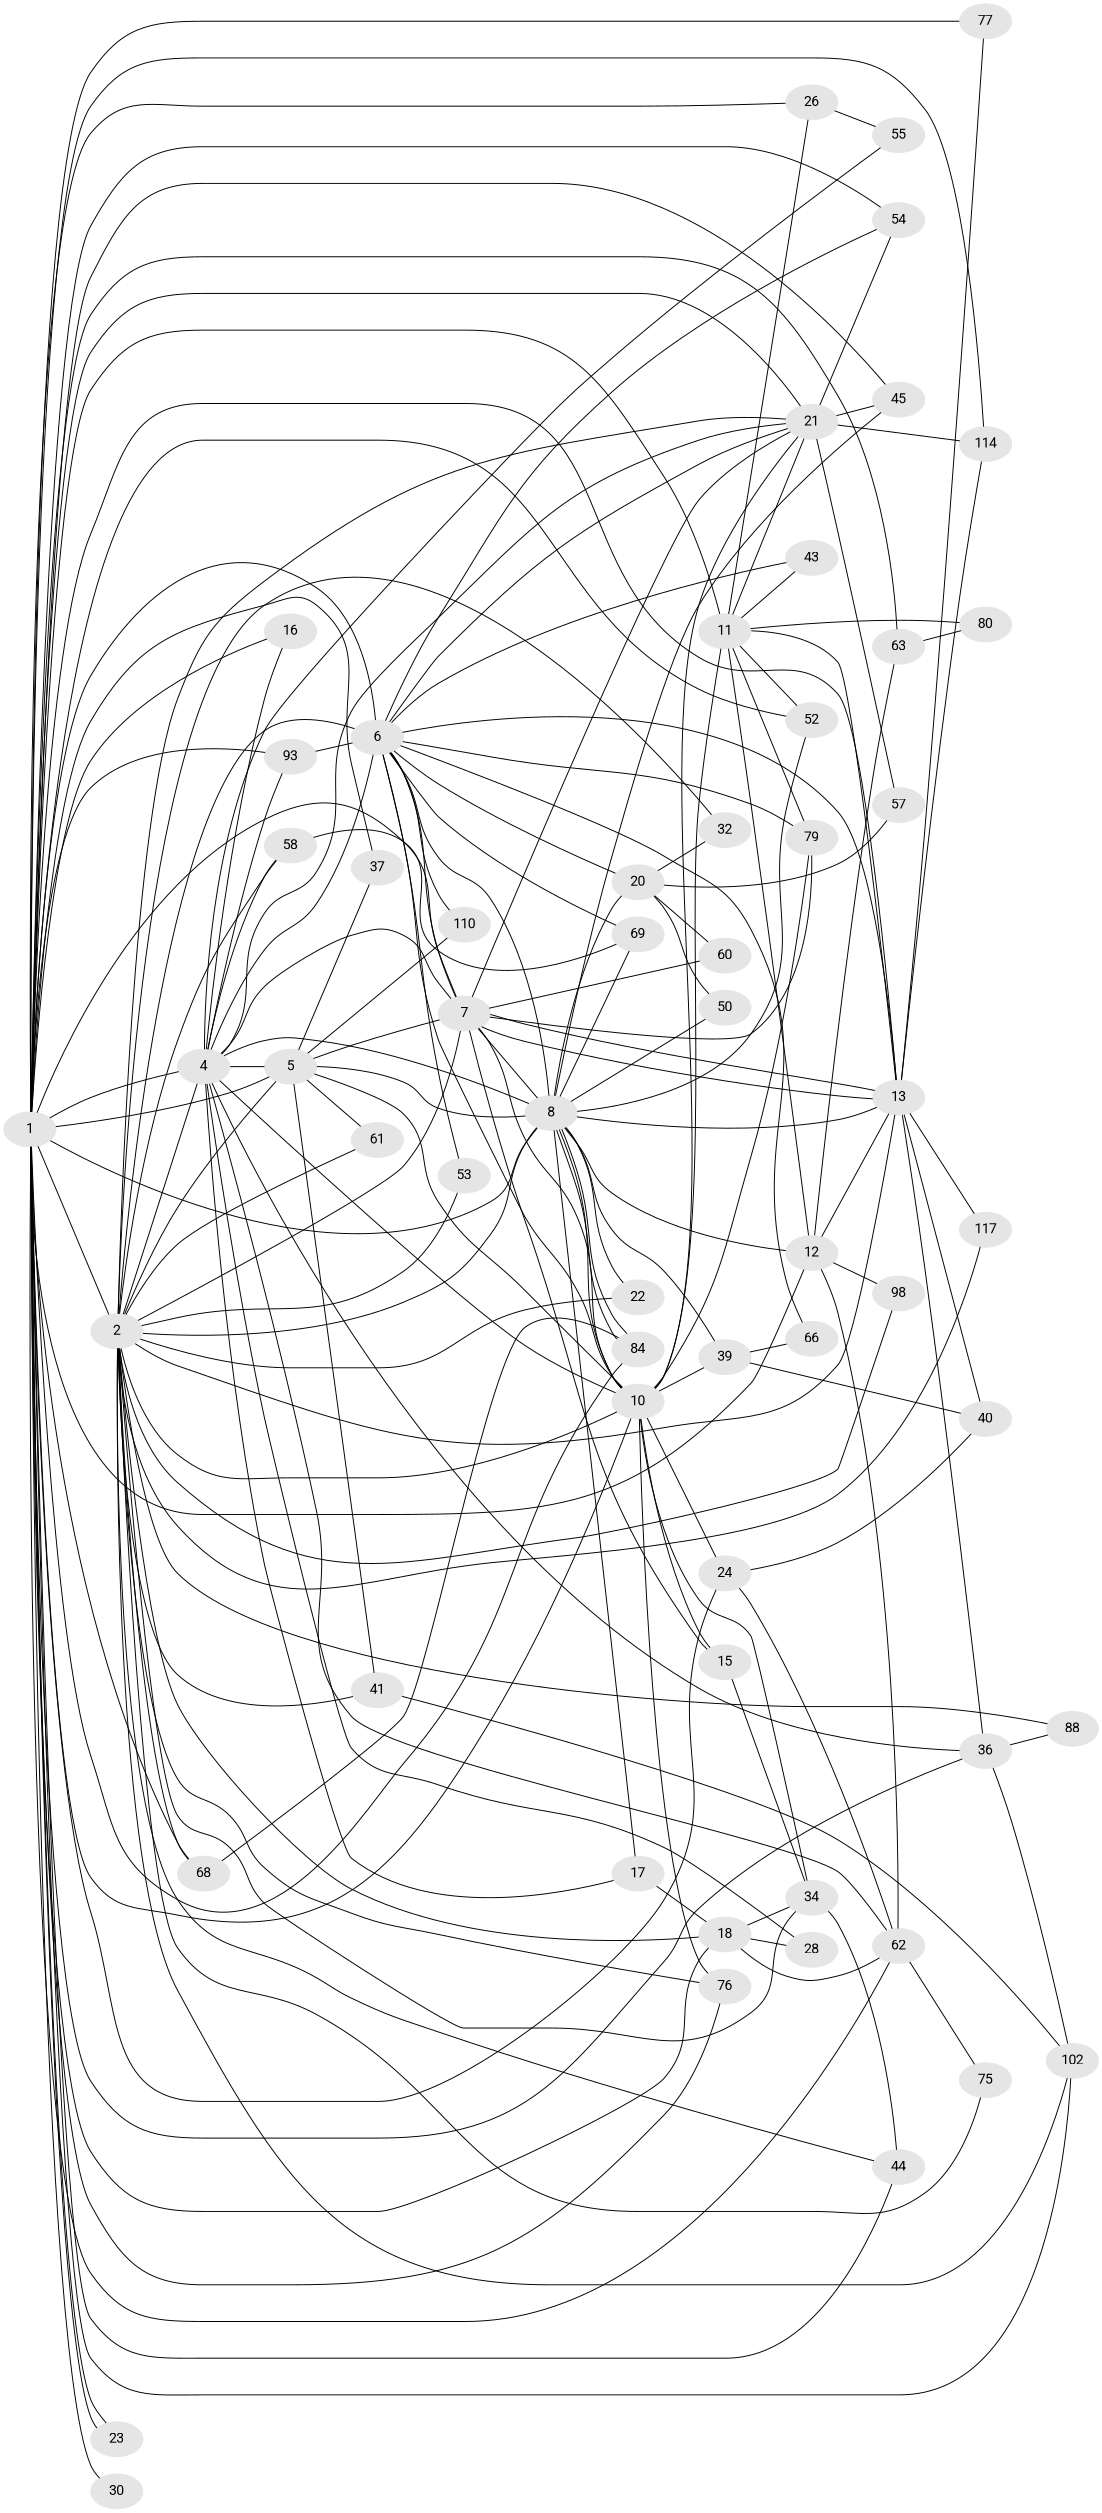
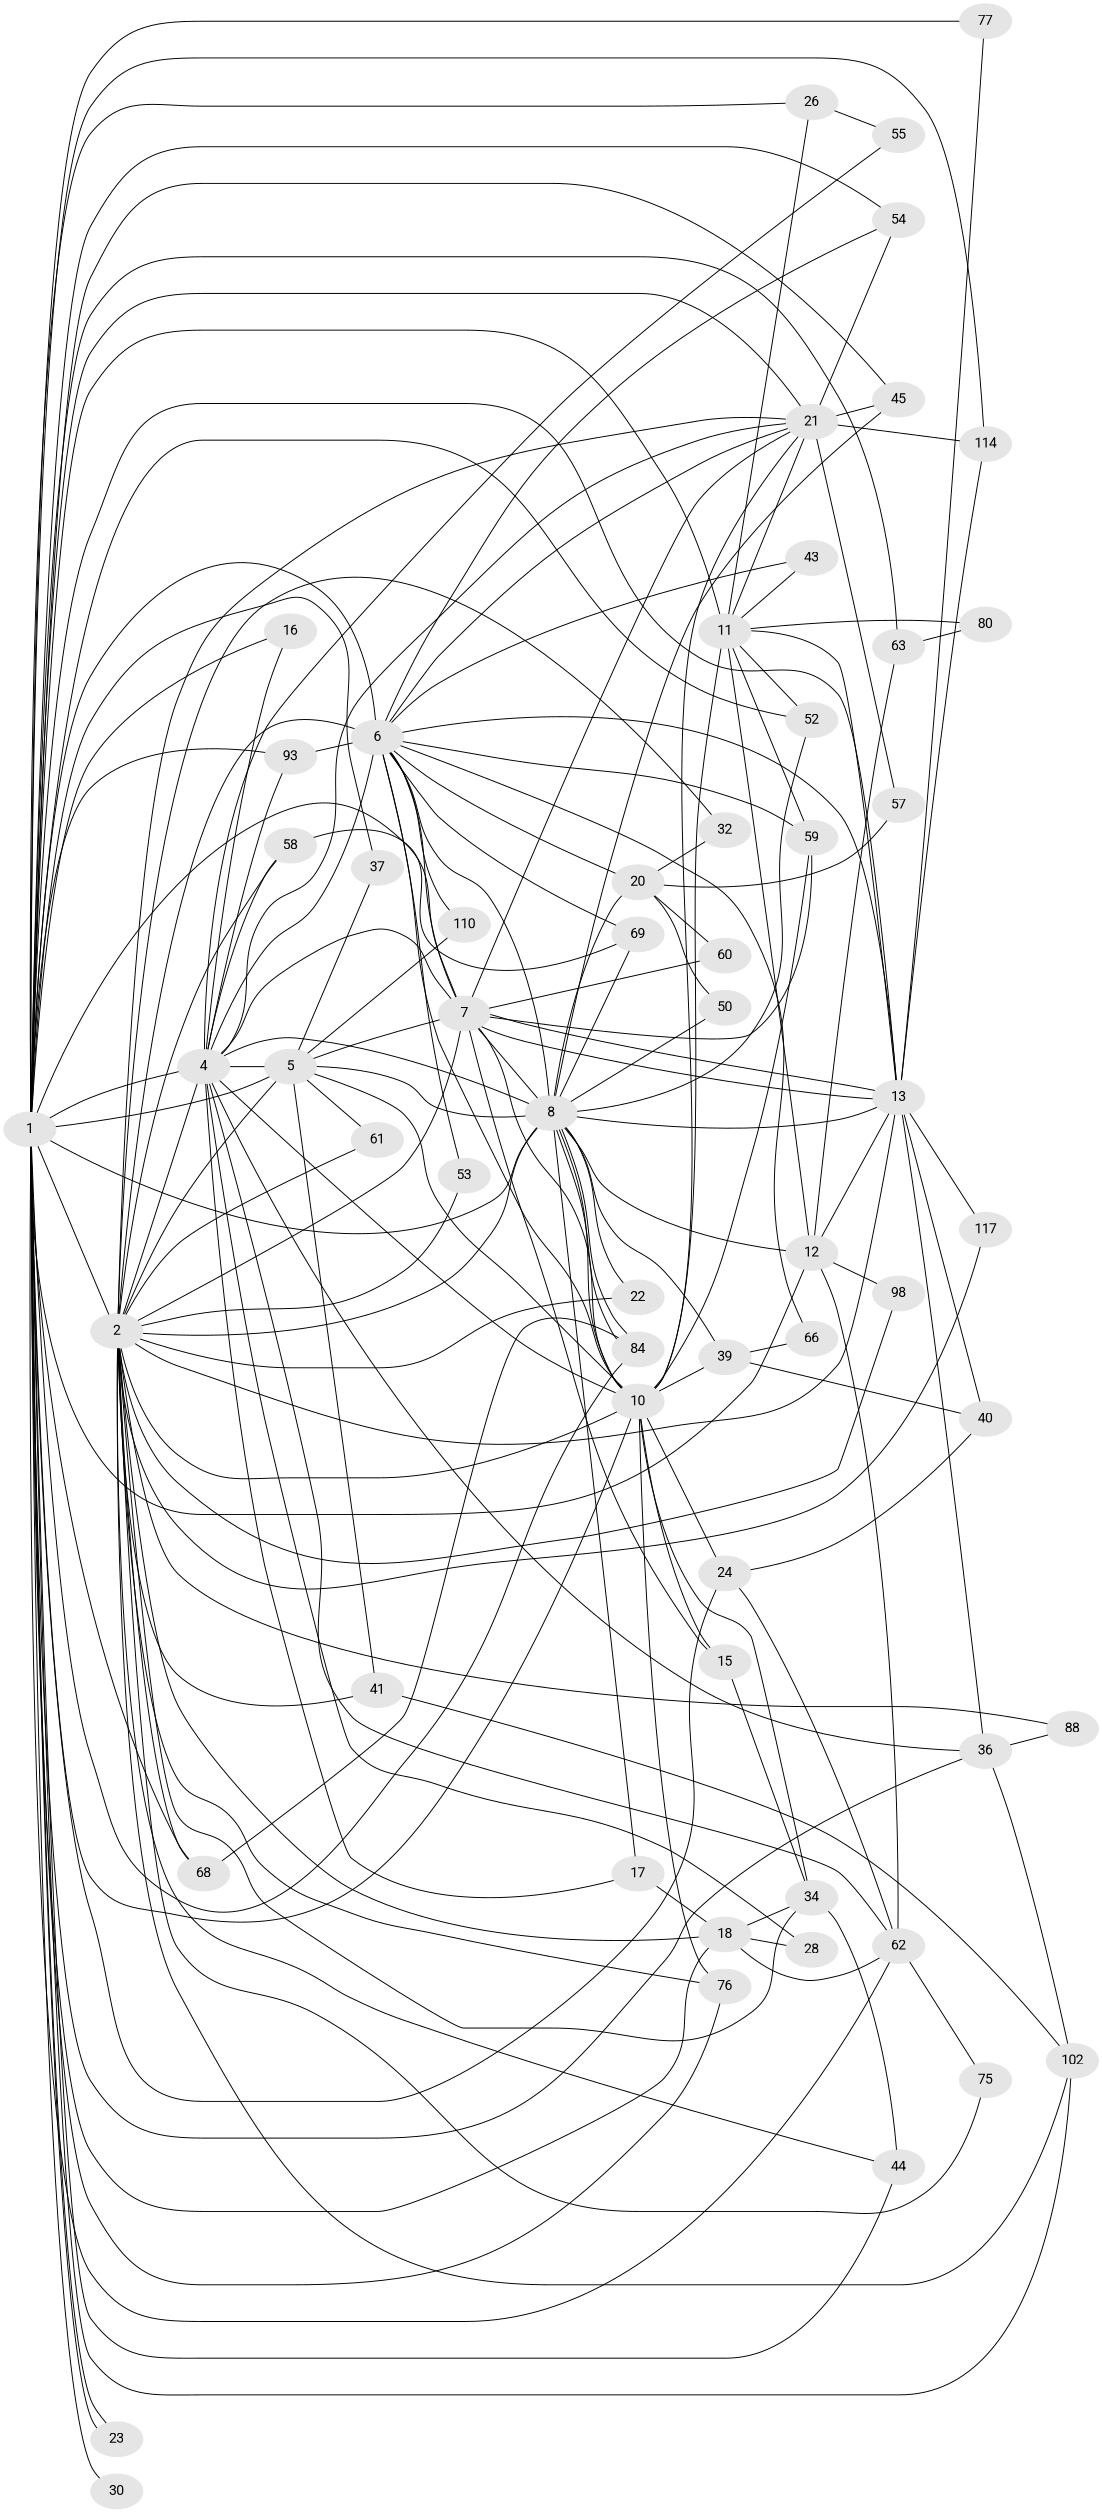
(812, 838) -> (812, 838)
